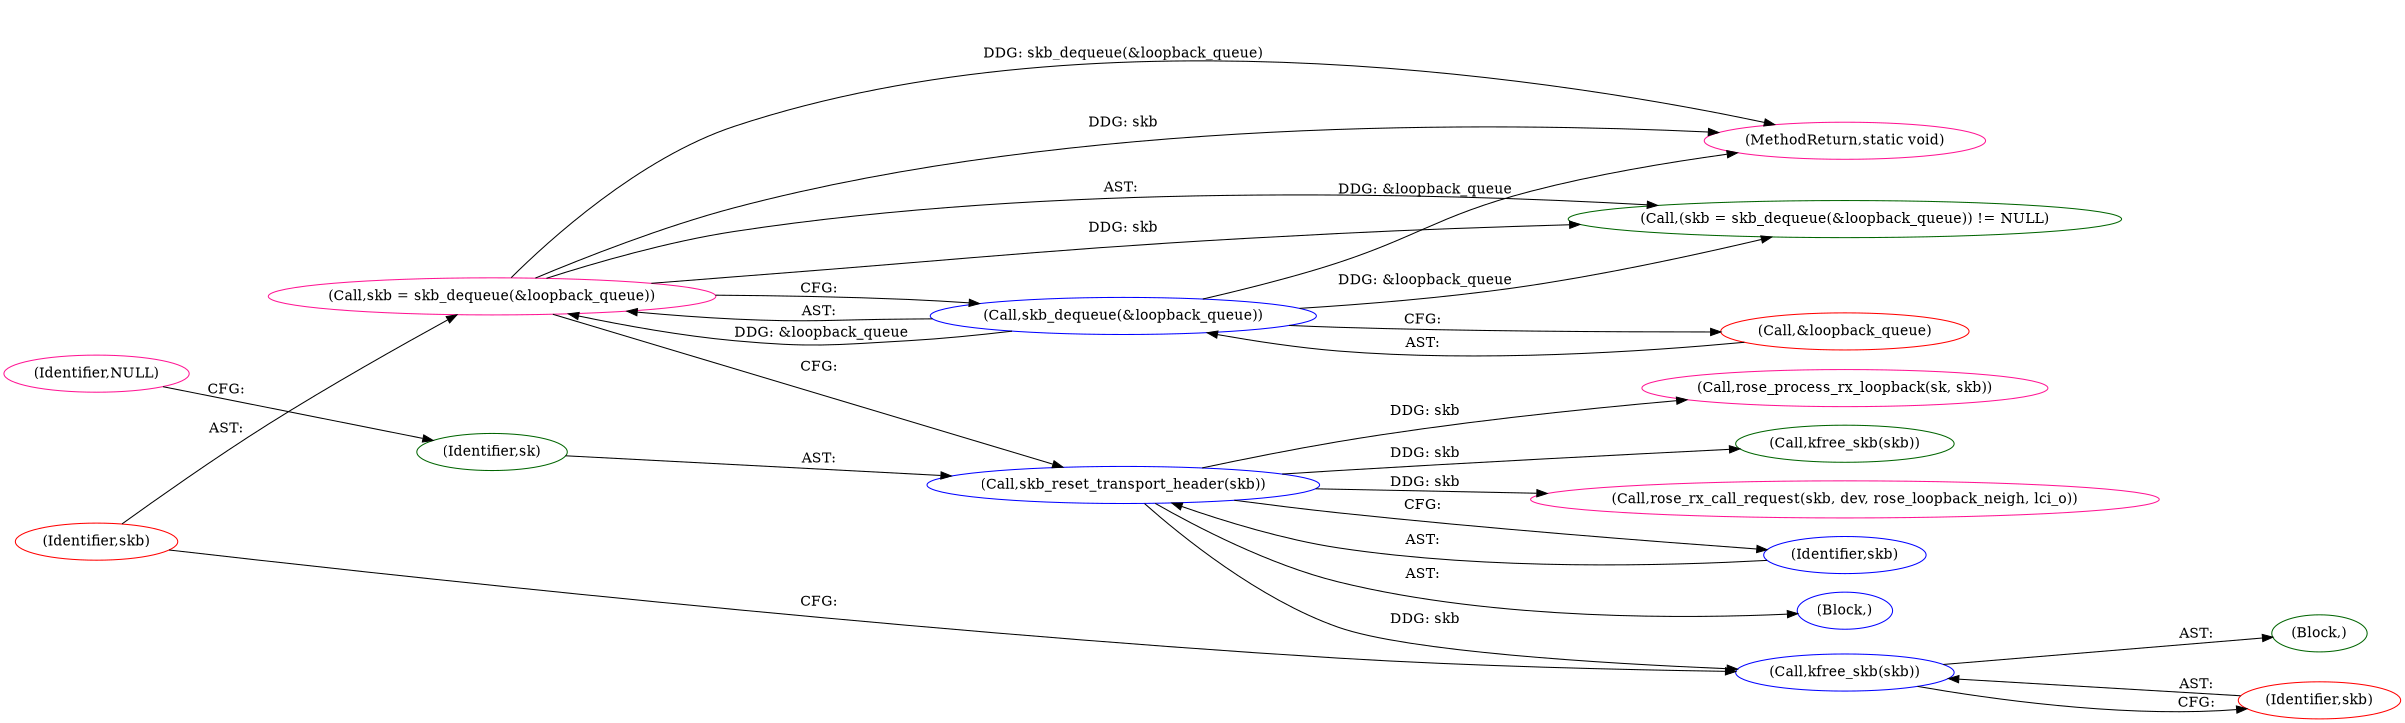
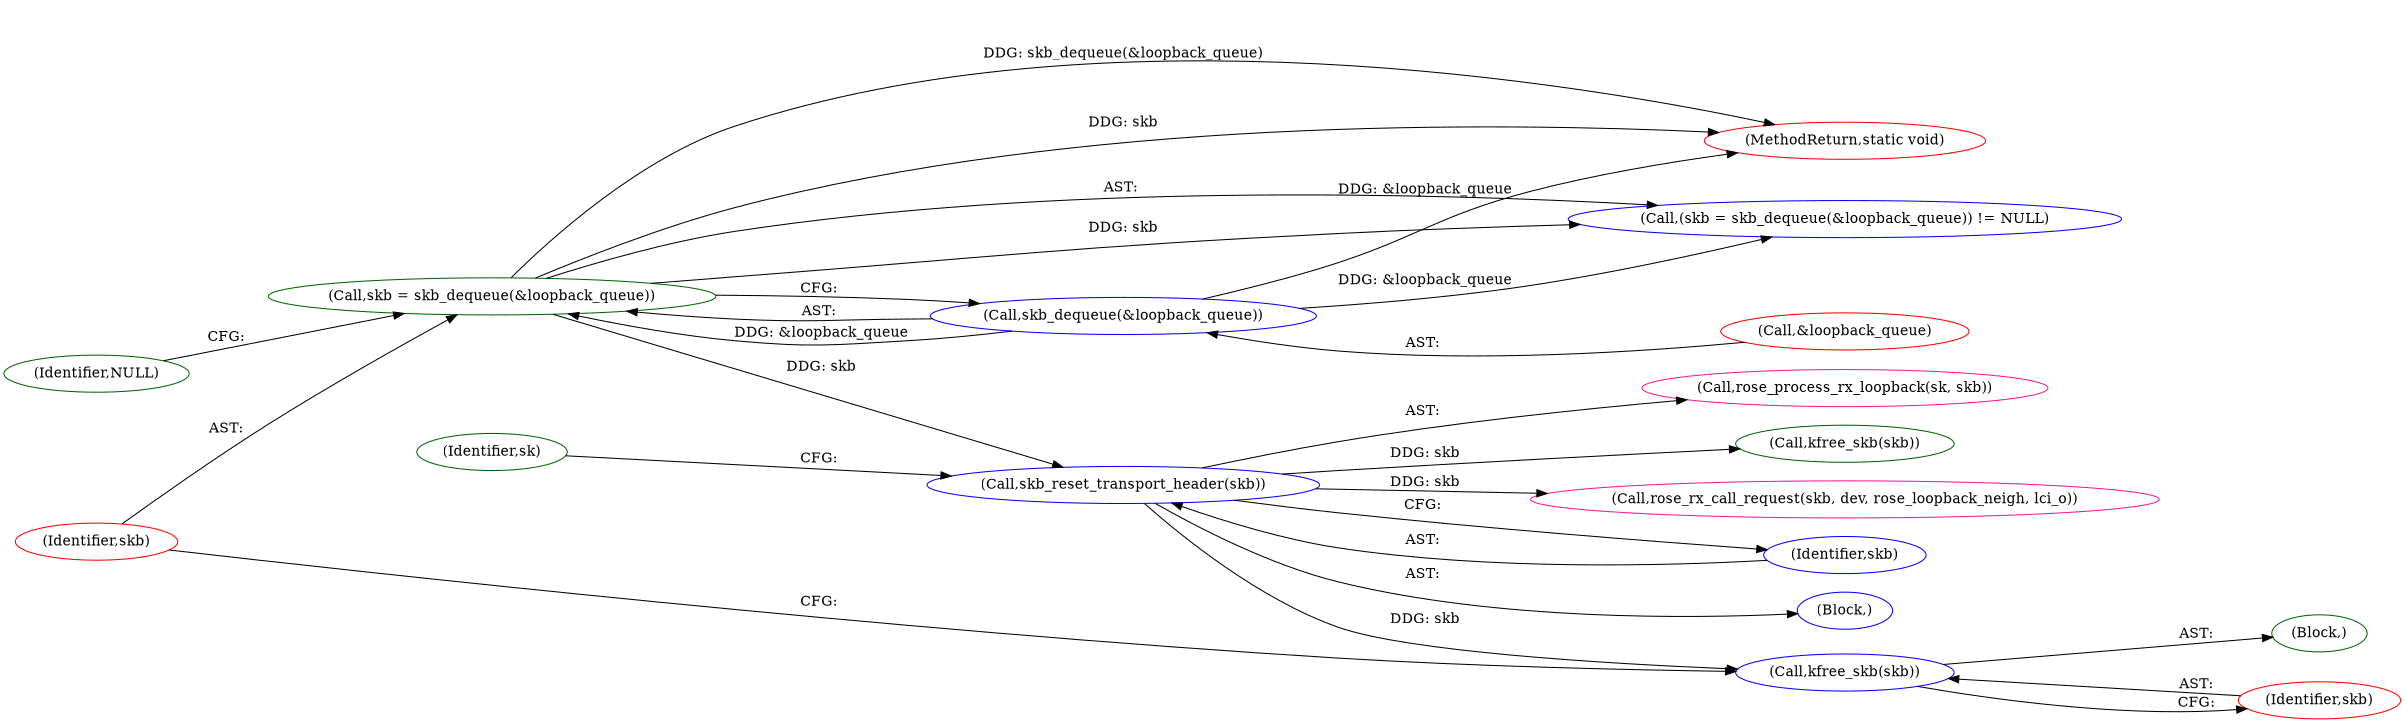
(1845, 141) -> (1845, 141)
(1845, 219) -> (1845, 219)
(492, 296) -> (492, 296)
(1500, 331) -> none
(821, 367) -> (821, 367)
(97, 374) -> (97, 374)
(1425, 411) -> (1425, 411)
(299, 414) -> (278, 338)
(821, 459) -> (821, 459)
